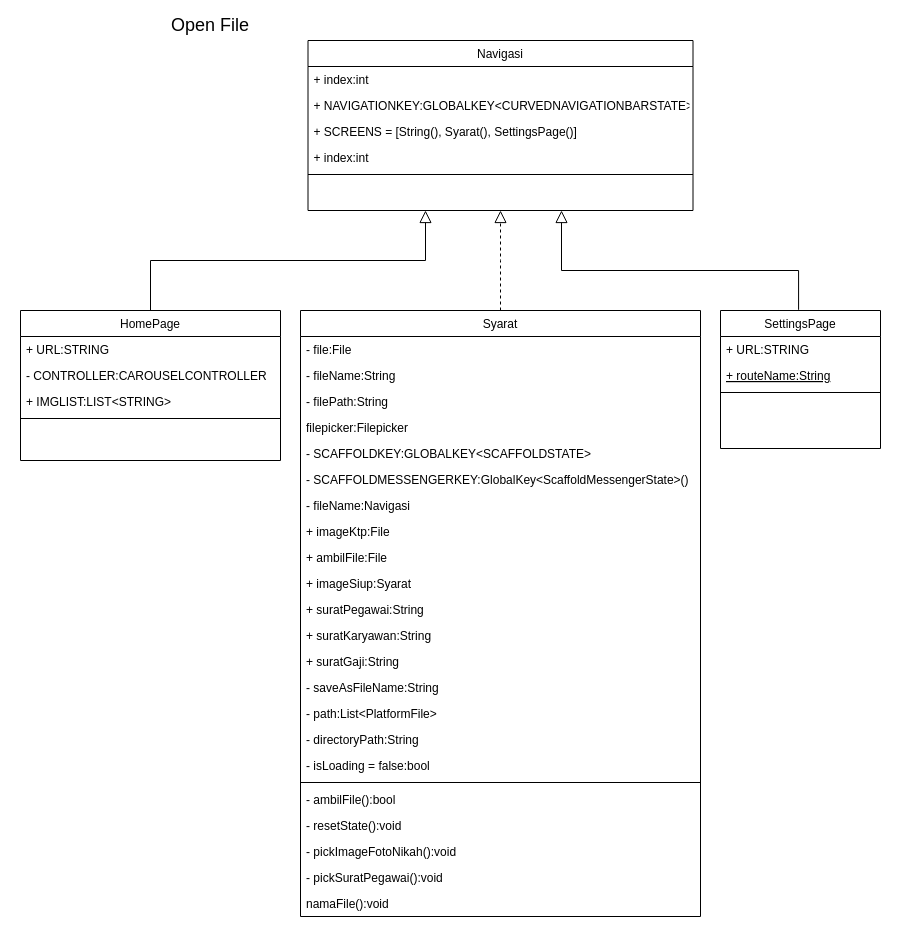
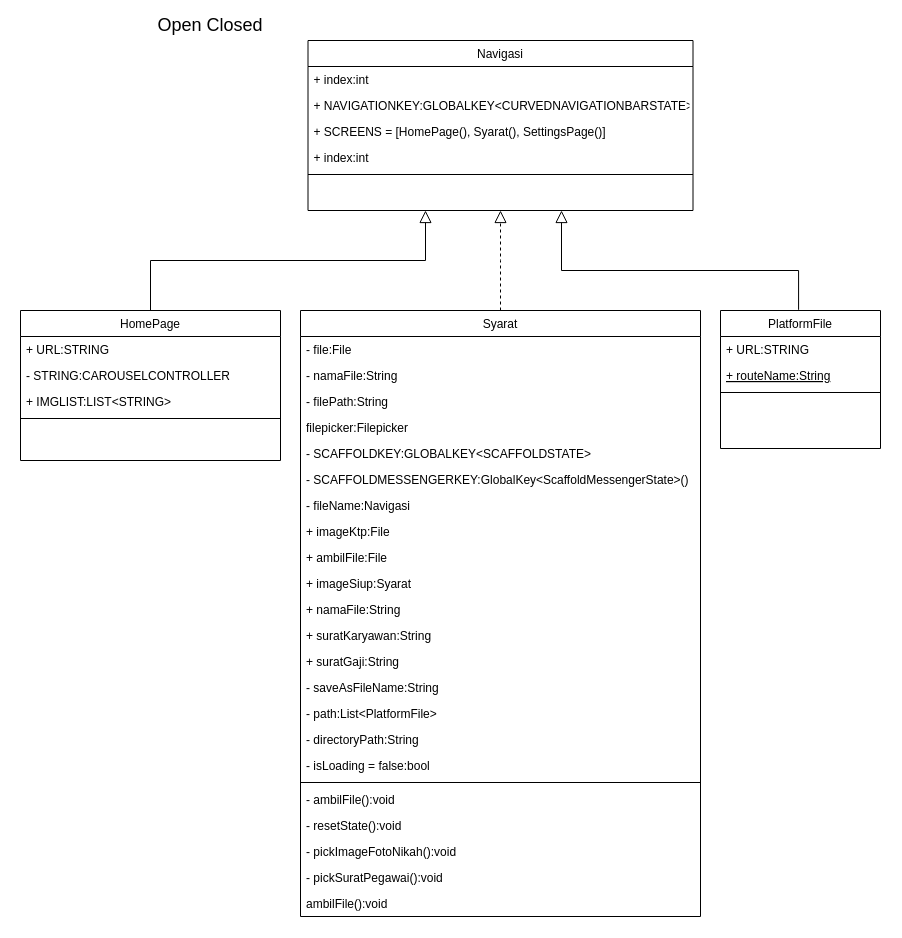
(211, 26) -> (211, 26)
(461, 132) -> (469, 132)
(800, 324) -> (800, 324)
(127, 376) -> (114, 376)
(355, 376) -> (355, 376)
(370, 610) -> (355, 610)
(356, 800) -> (356, 800)
(350, 904) -> (350, 904)
